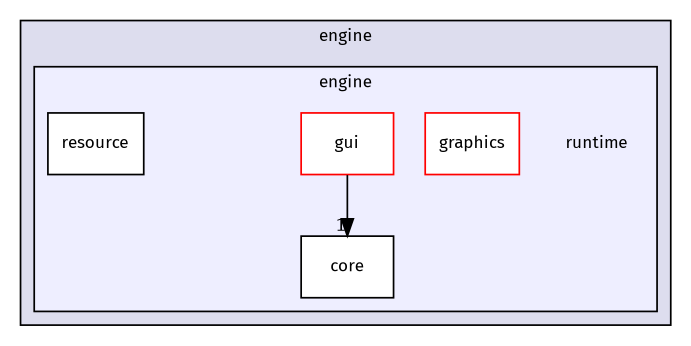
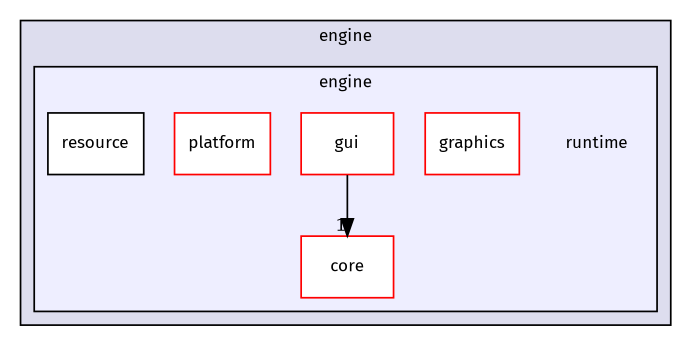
none -> (222, 144)
(347, 267) -> (347, 267)
